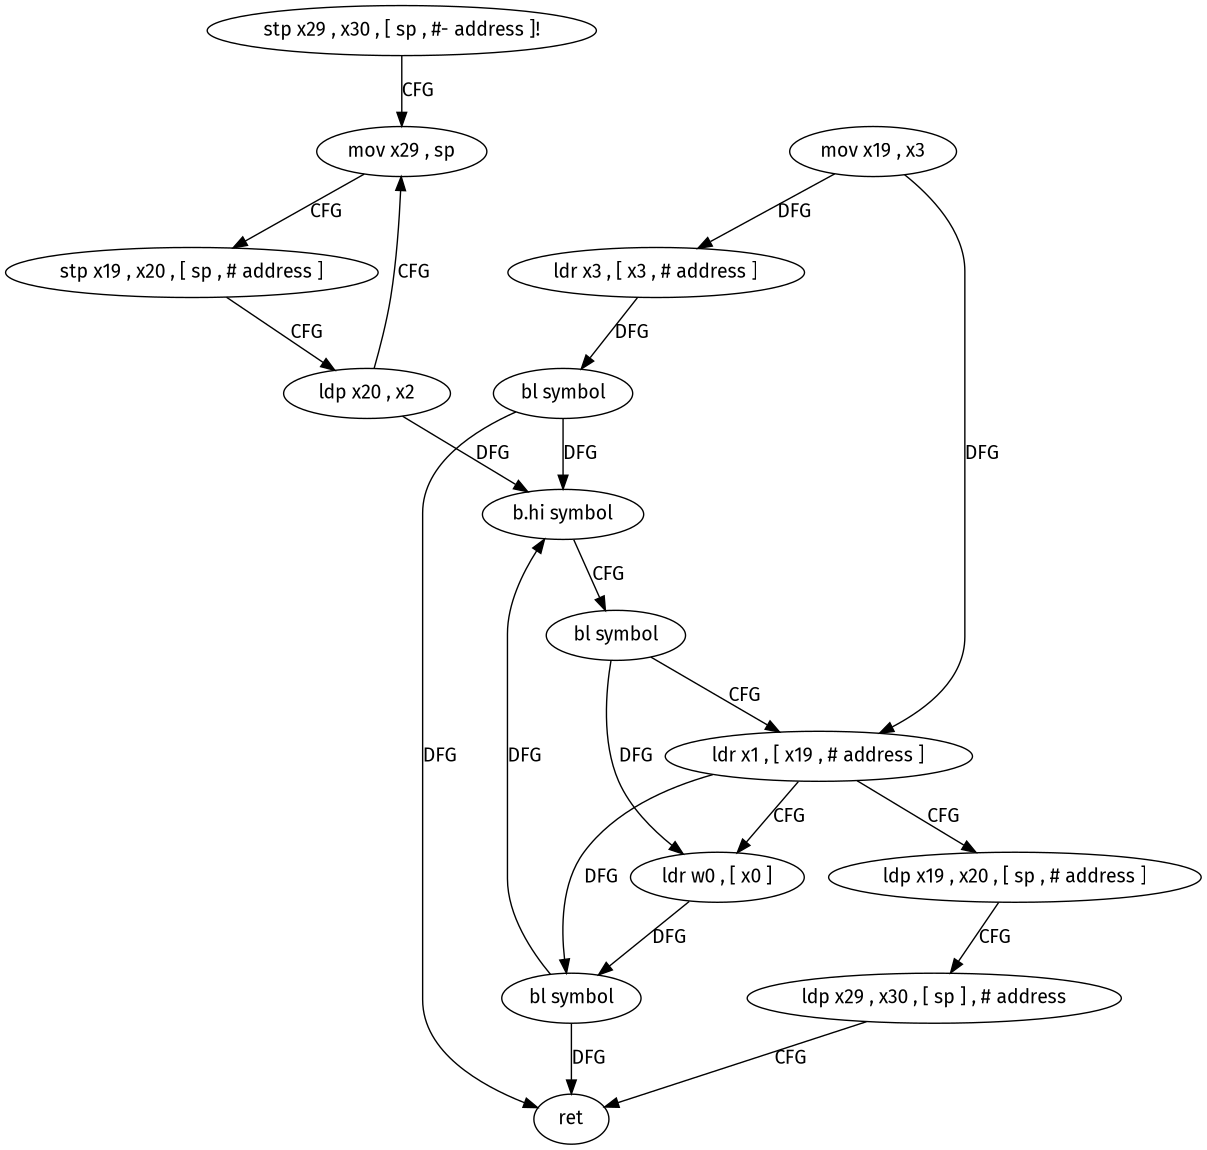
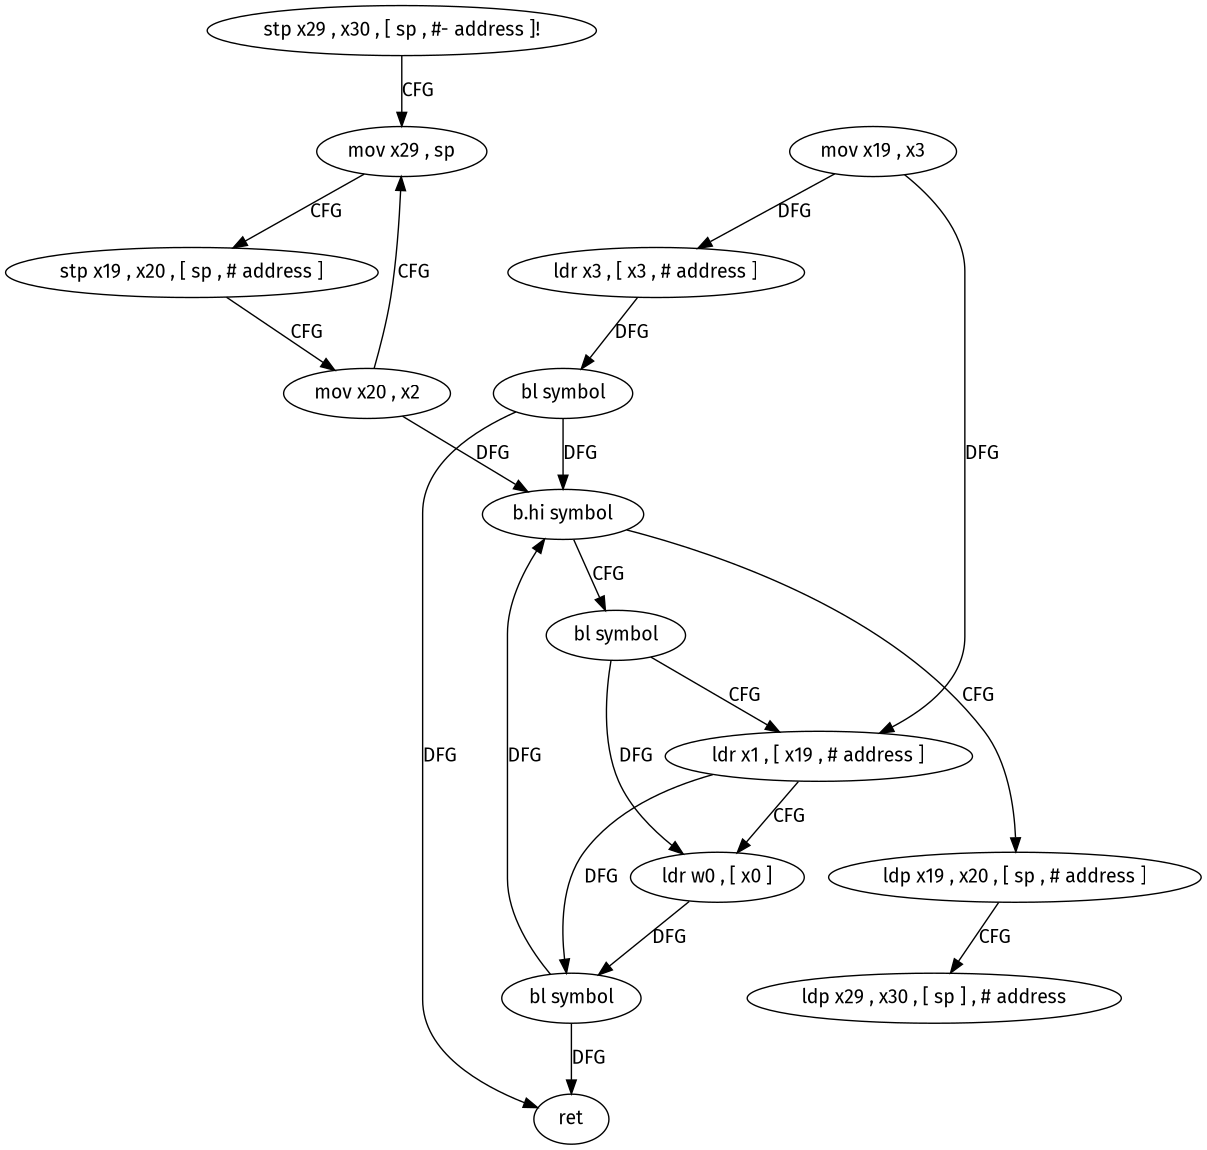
(367, 393) -> (367, 393)
(910, 813) -> (870, 631)
(742, 1062) -> none
